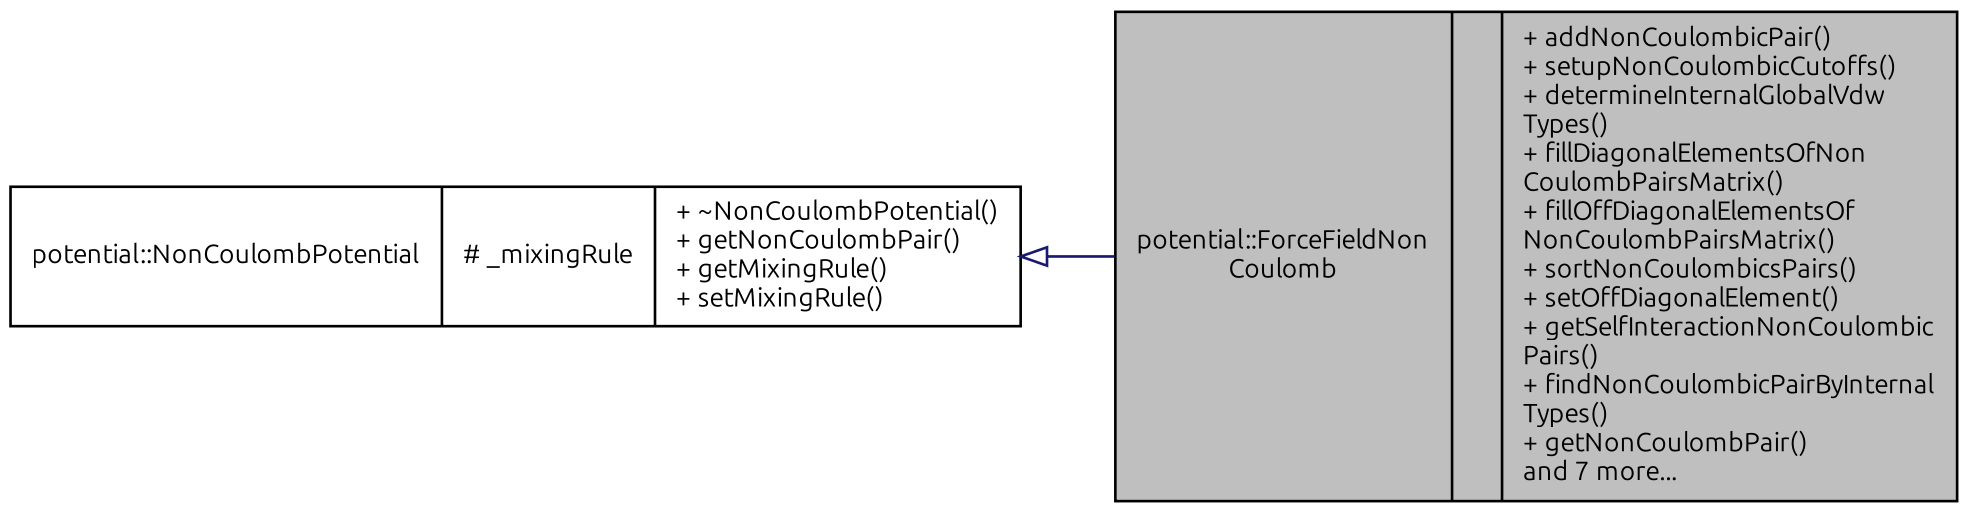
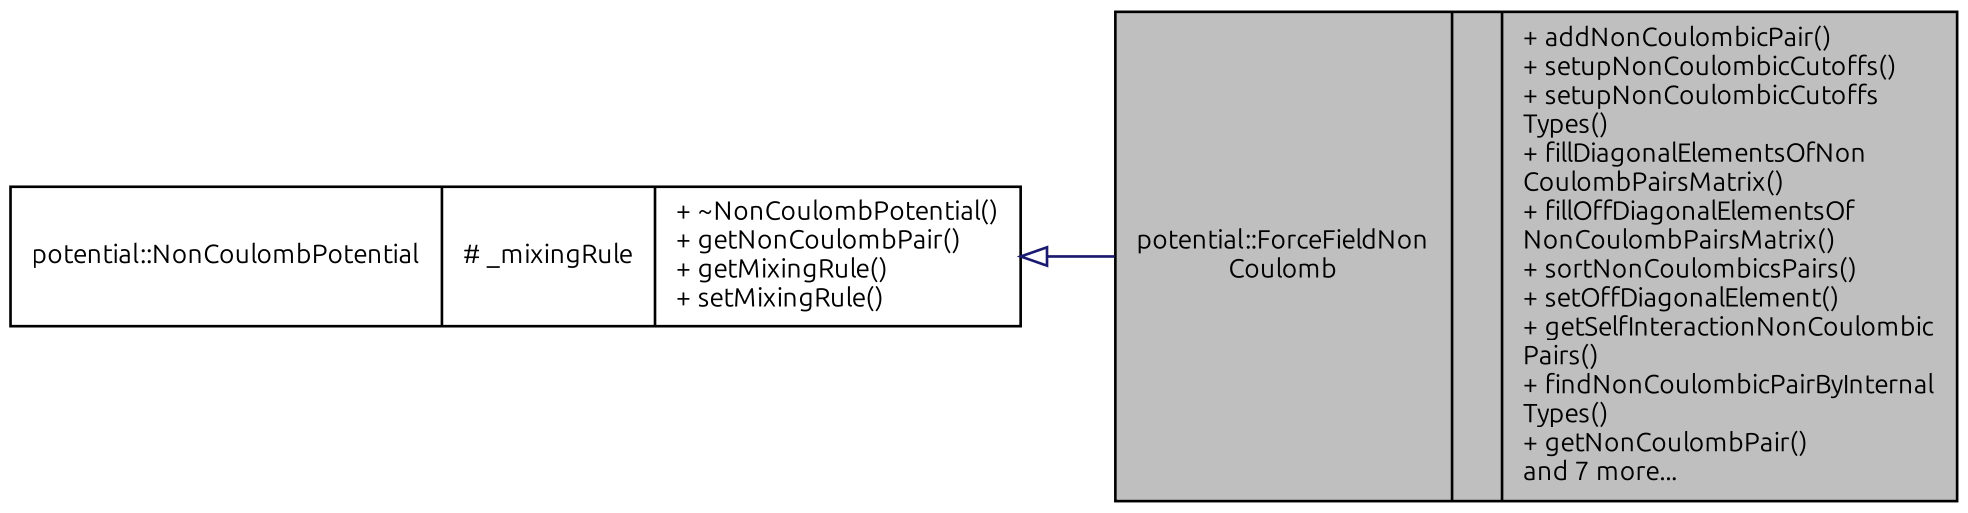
(1705, 96) -> (1702, 96)
